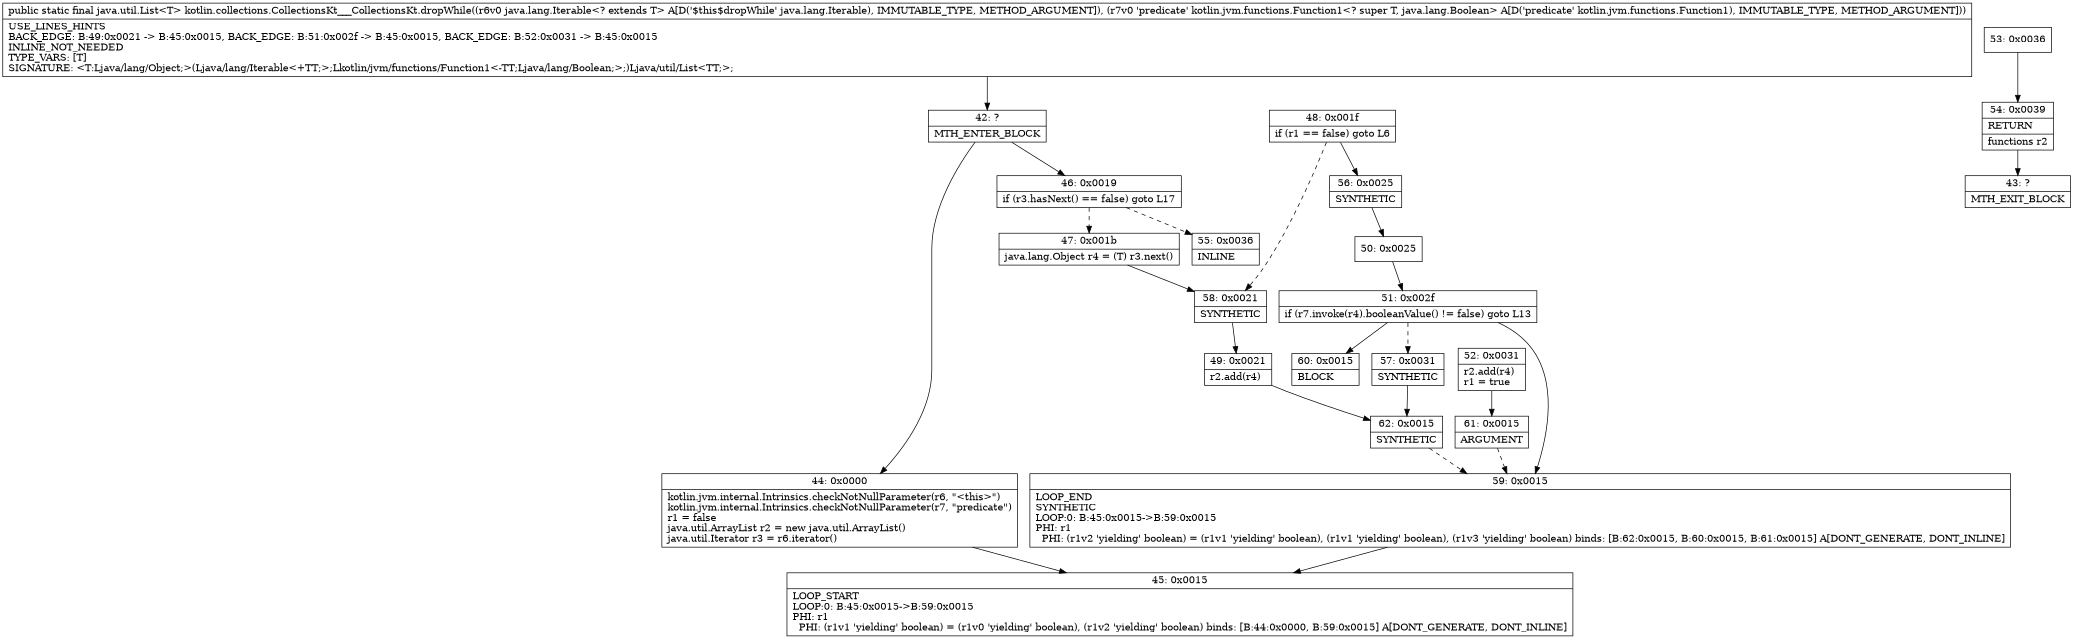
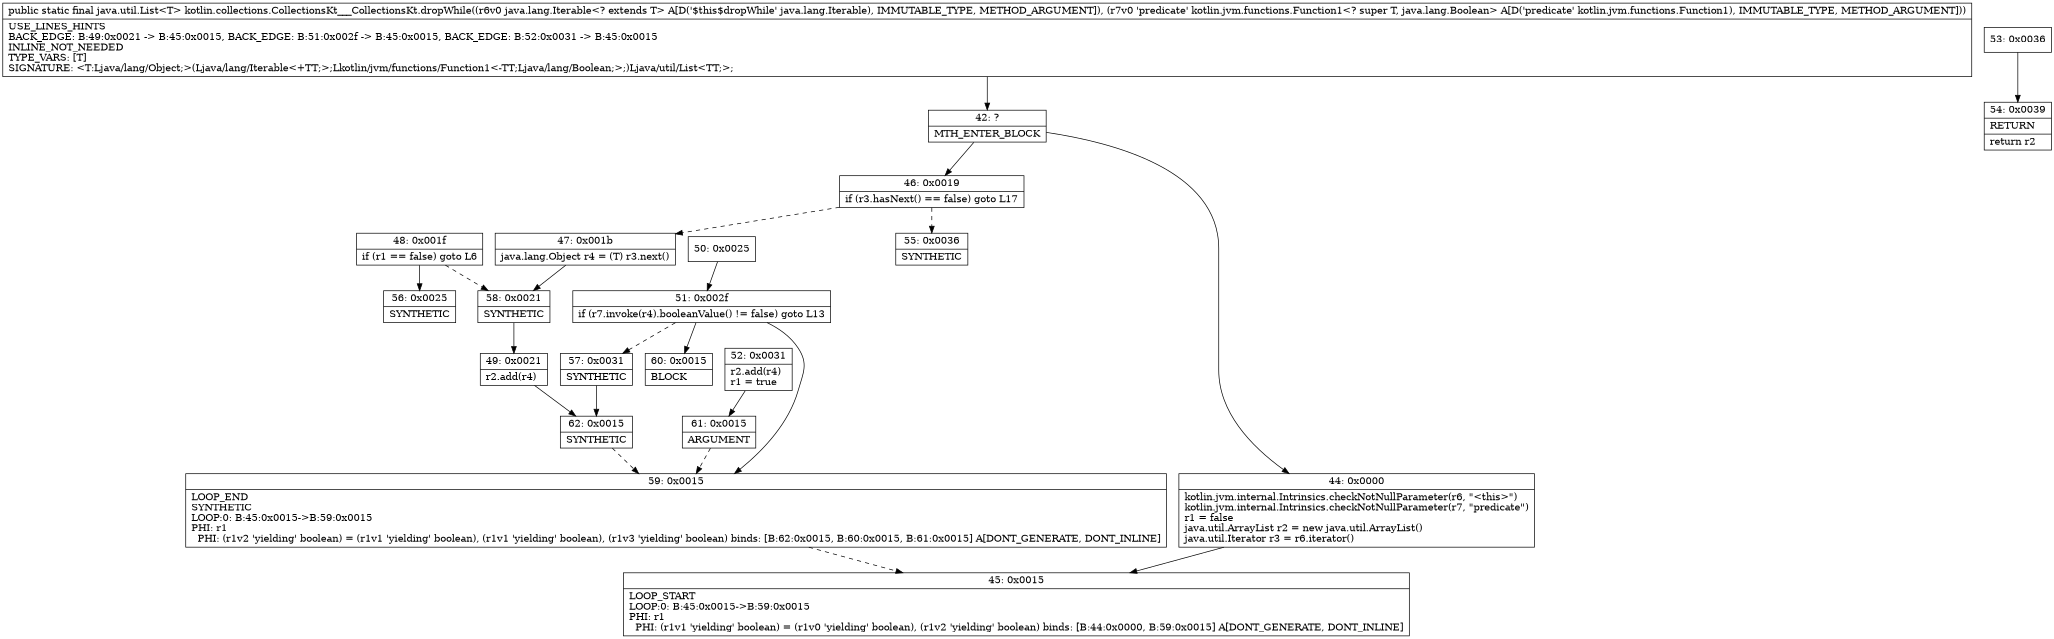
(2018, 142) -> (2013, 142)
(2018, 192) -> none
(1376, 219) -> none
(1217, 257) -> (932, 257)
(1344, 559) -> (852, 559)
